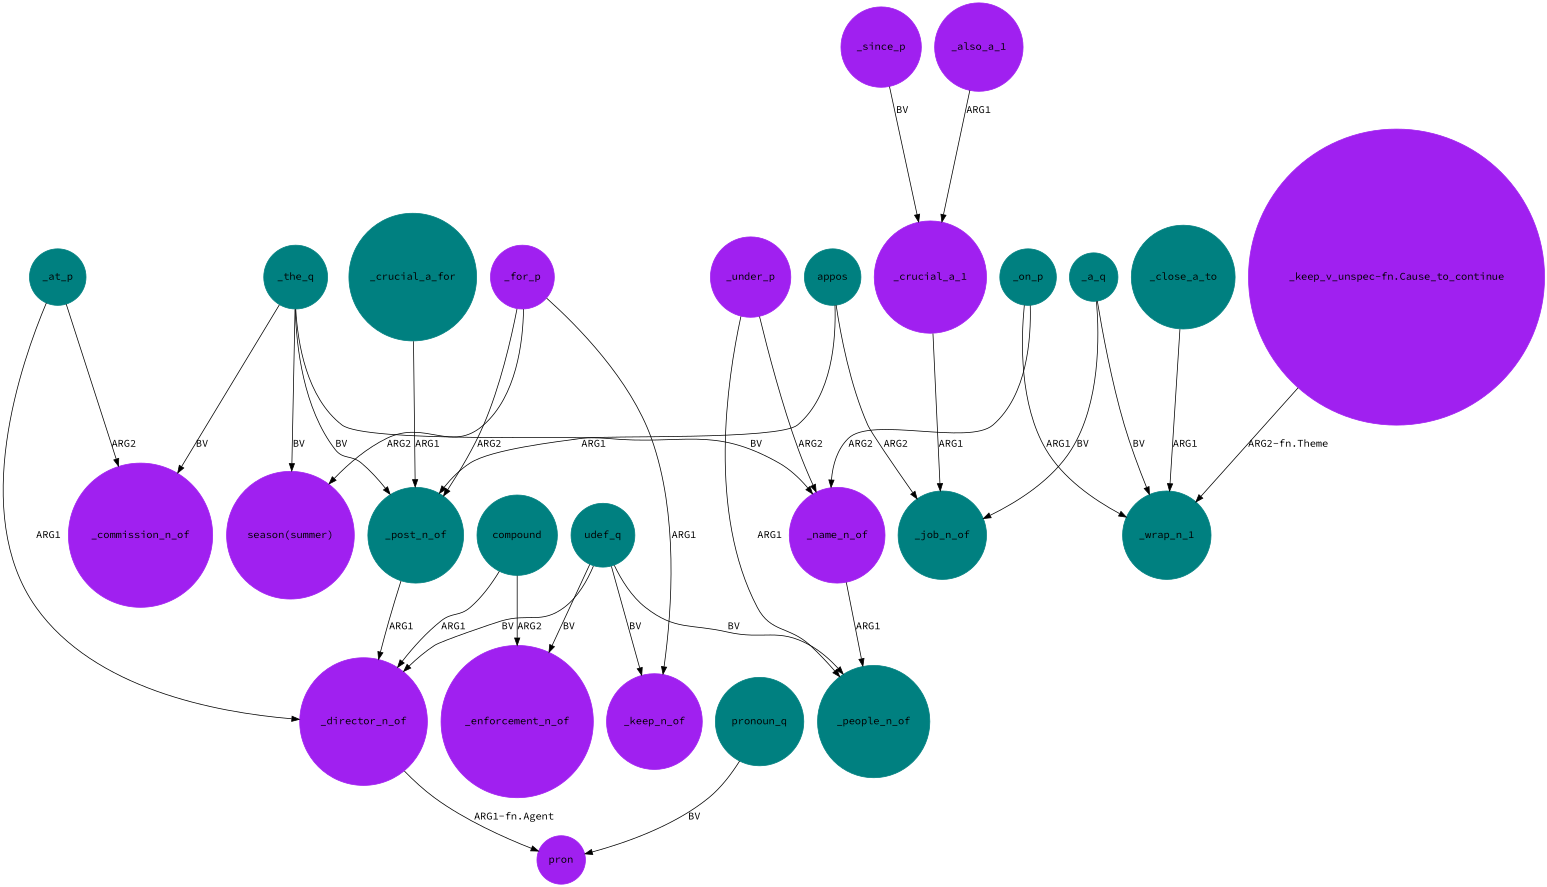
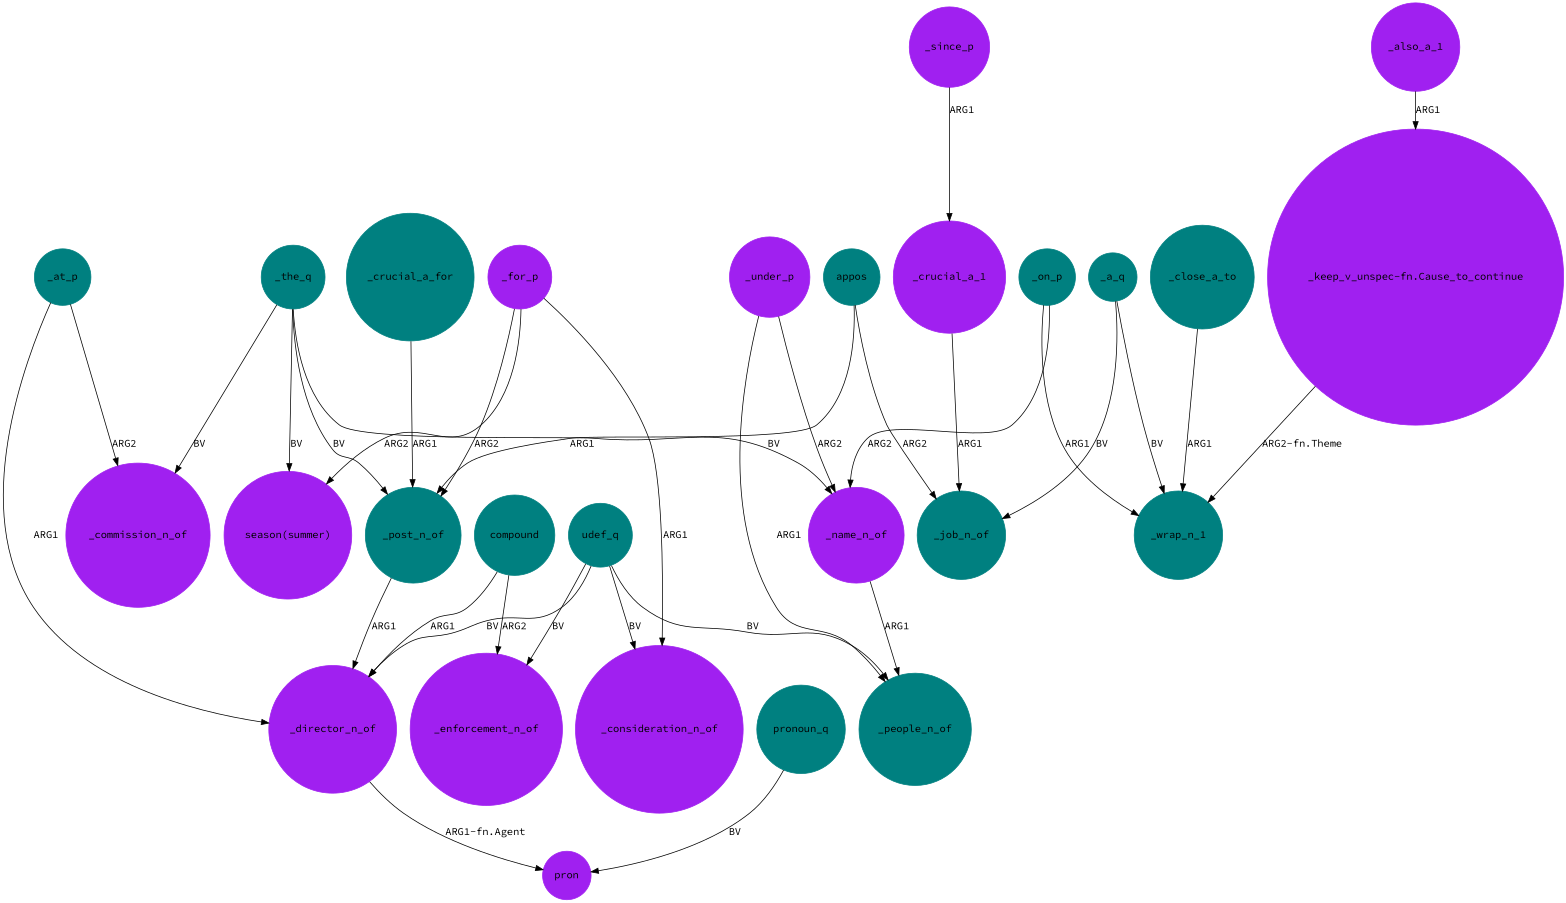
(902, 110) -> (962, 110)
(957, 152) -> (1416, 106)
(654, 722) -> (659, 729)
